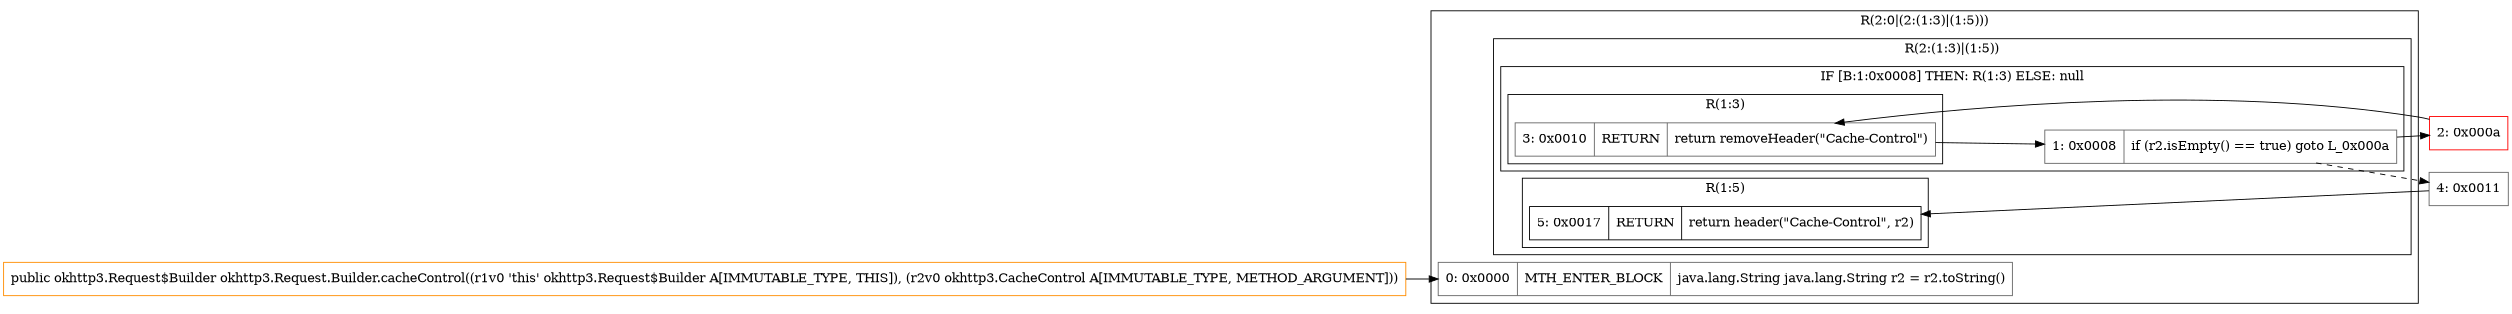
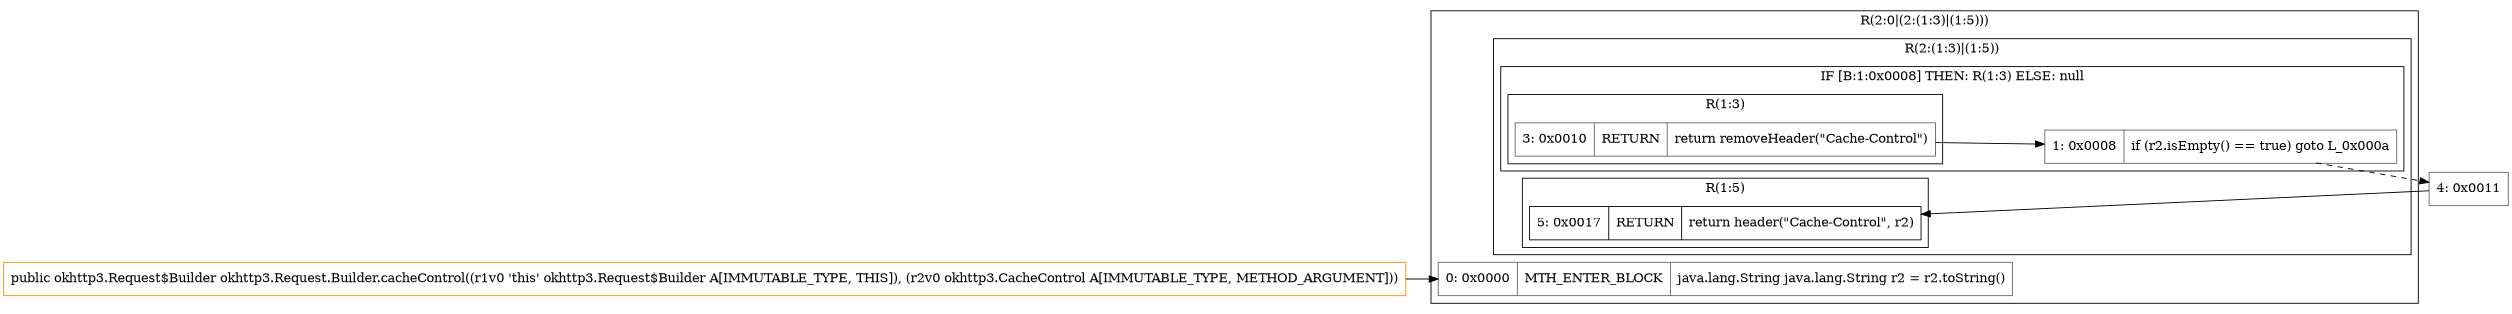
(2469, 133) -> none
